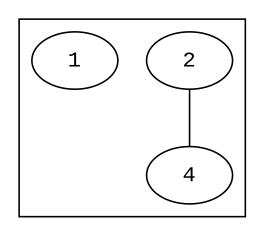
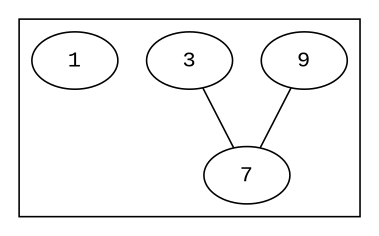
none -> (190, 61)
(190, 61) -> (304, 61)
(190, 175) -> (247, 175)
